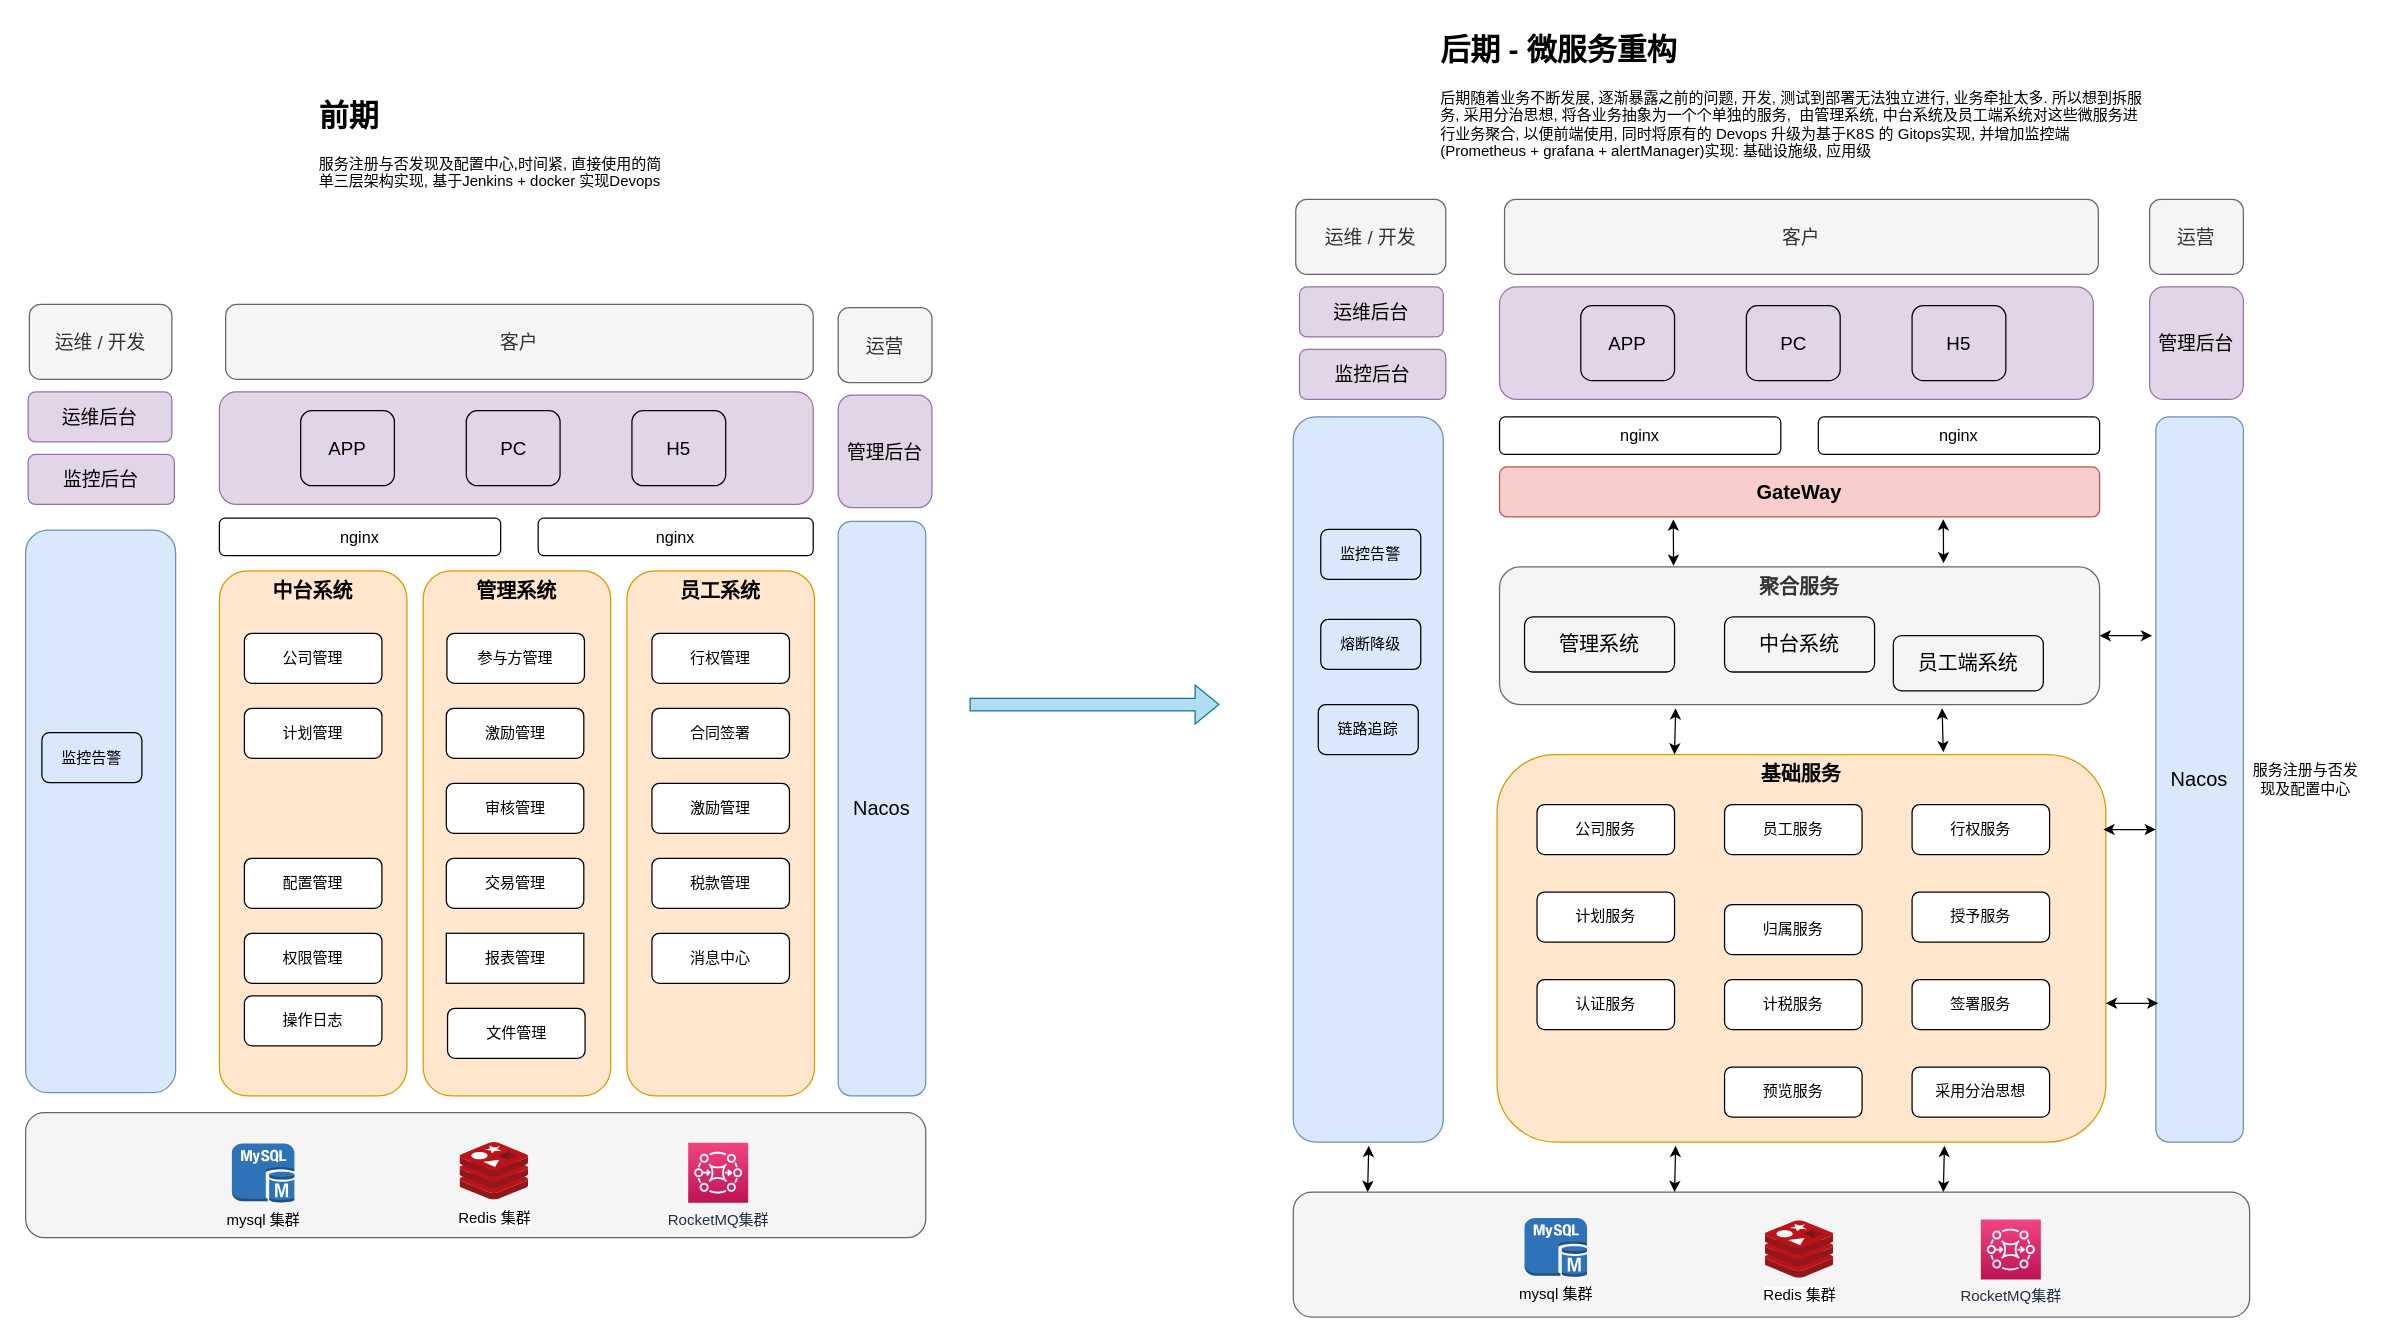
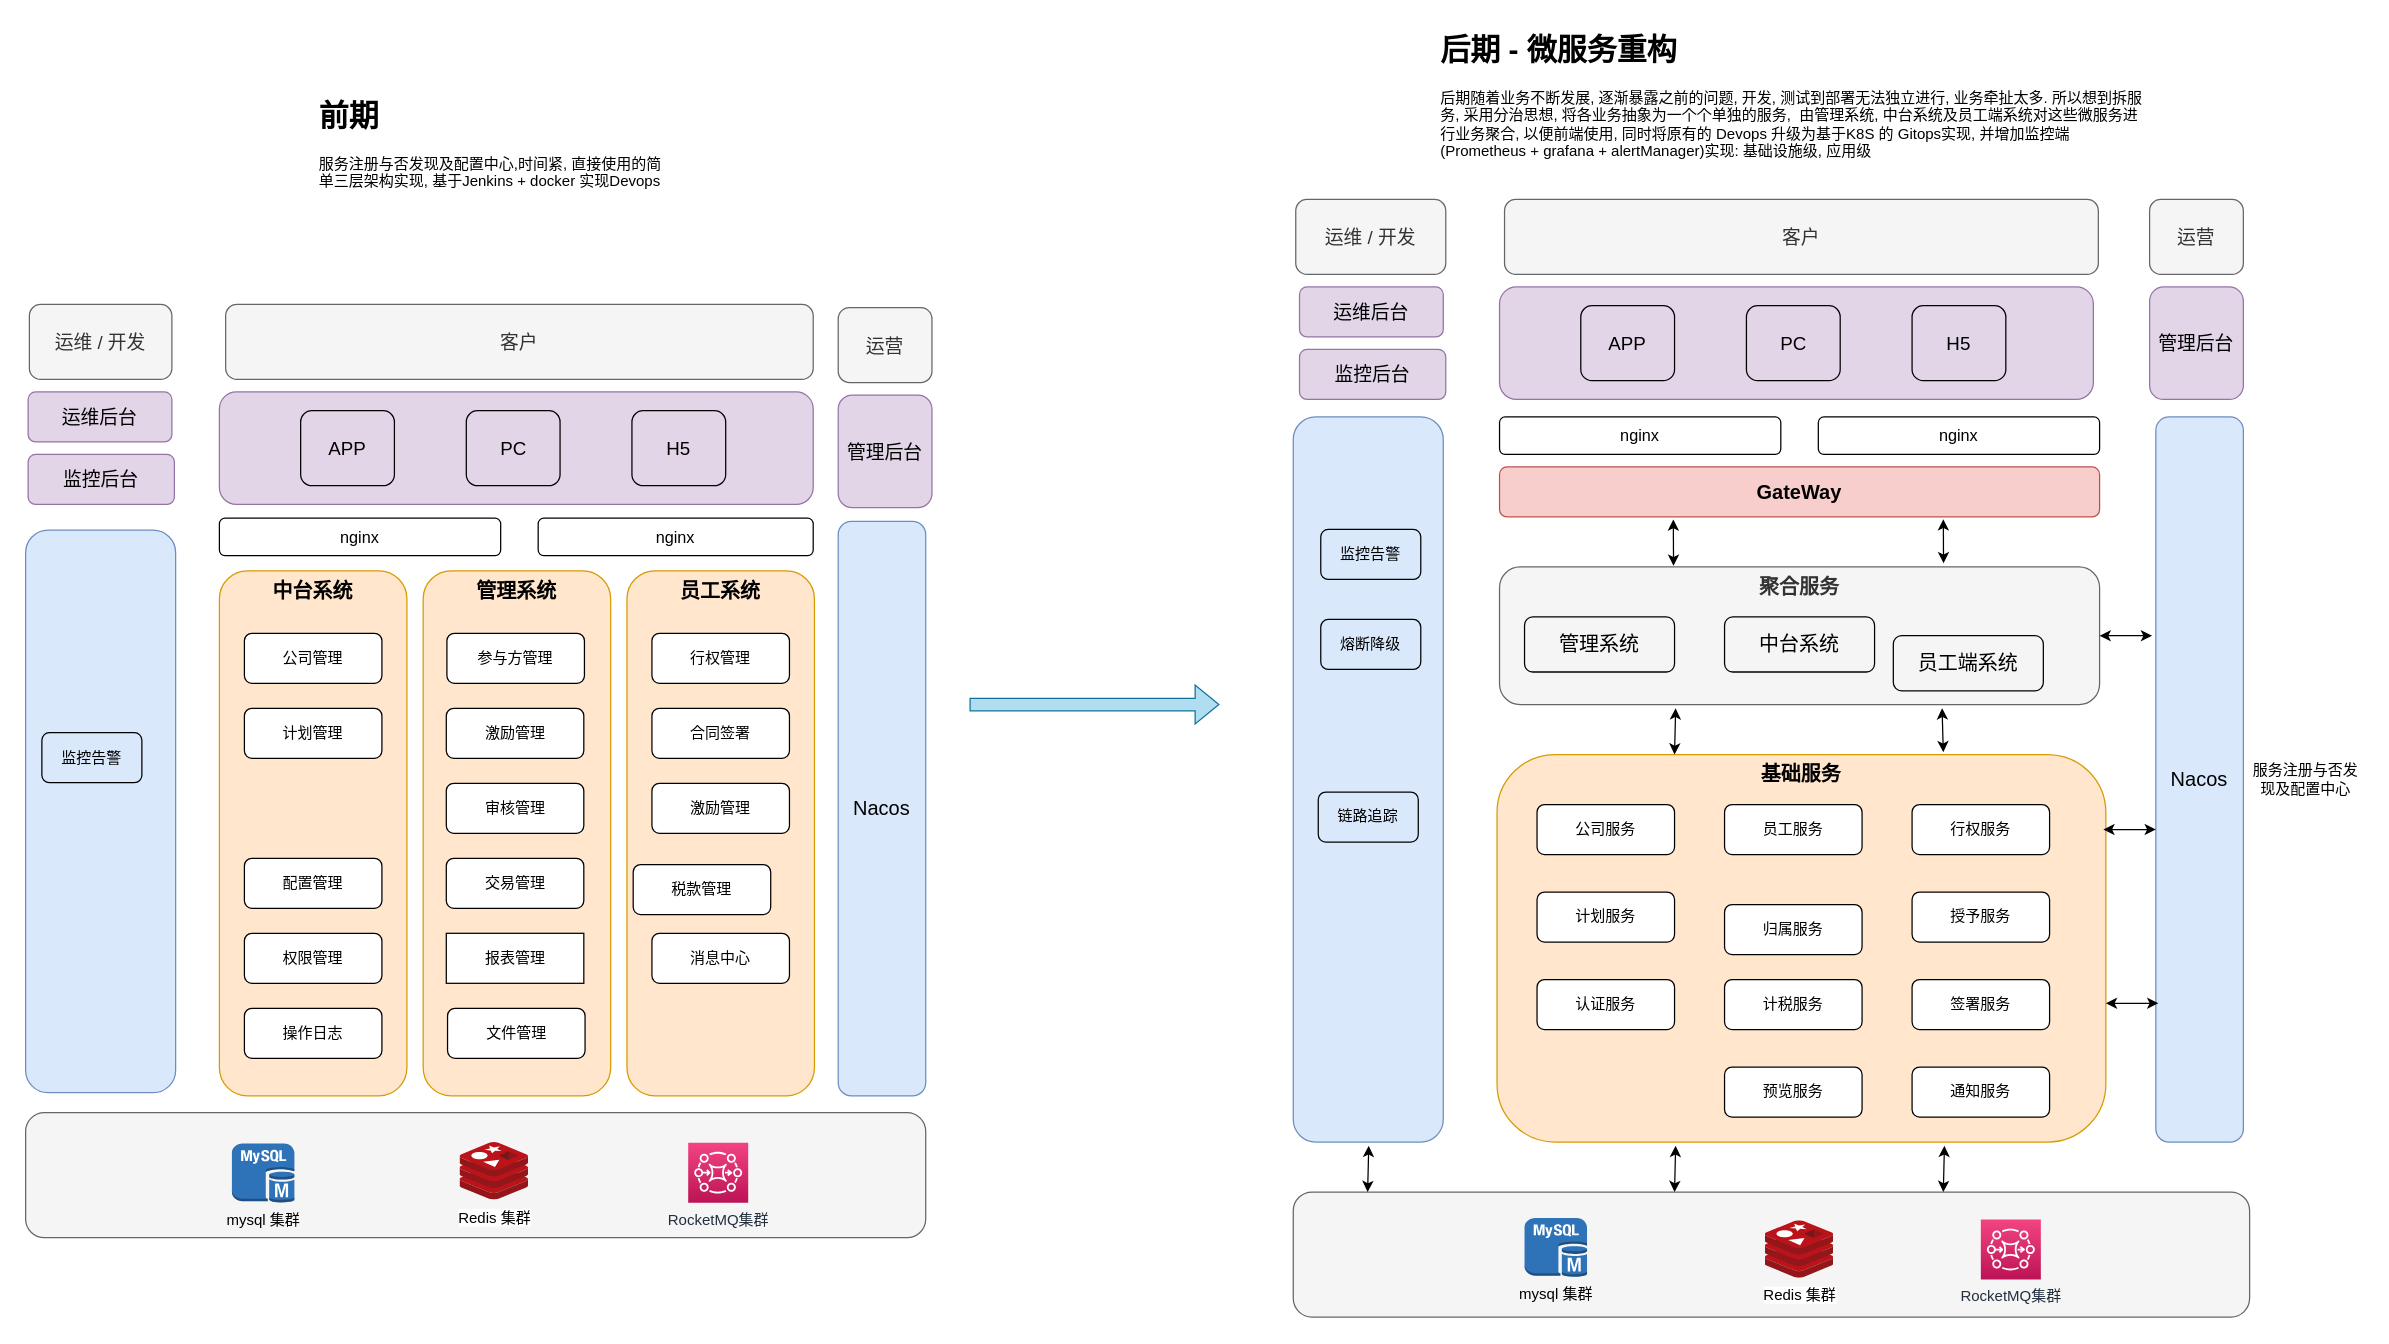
(1368, 729) -> (1368, 817)
(721, 883) -> (702, 889)
(313, 1021) -> (313, 1033)
(1981, 1092) -> (1981, 1092)
